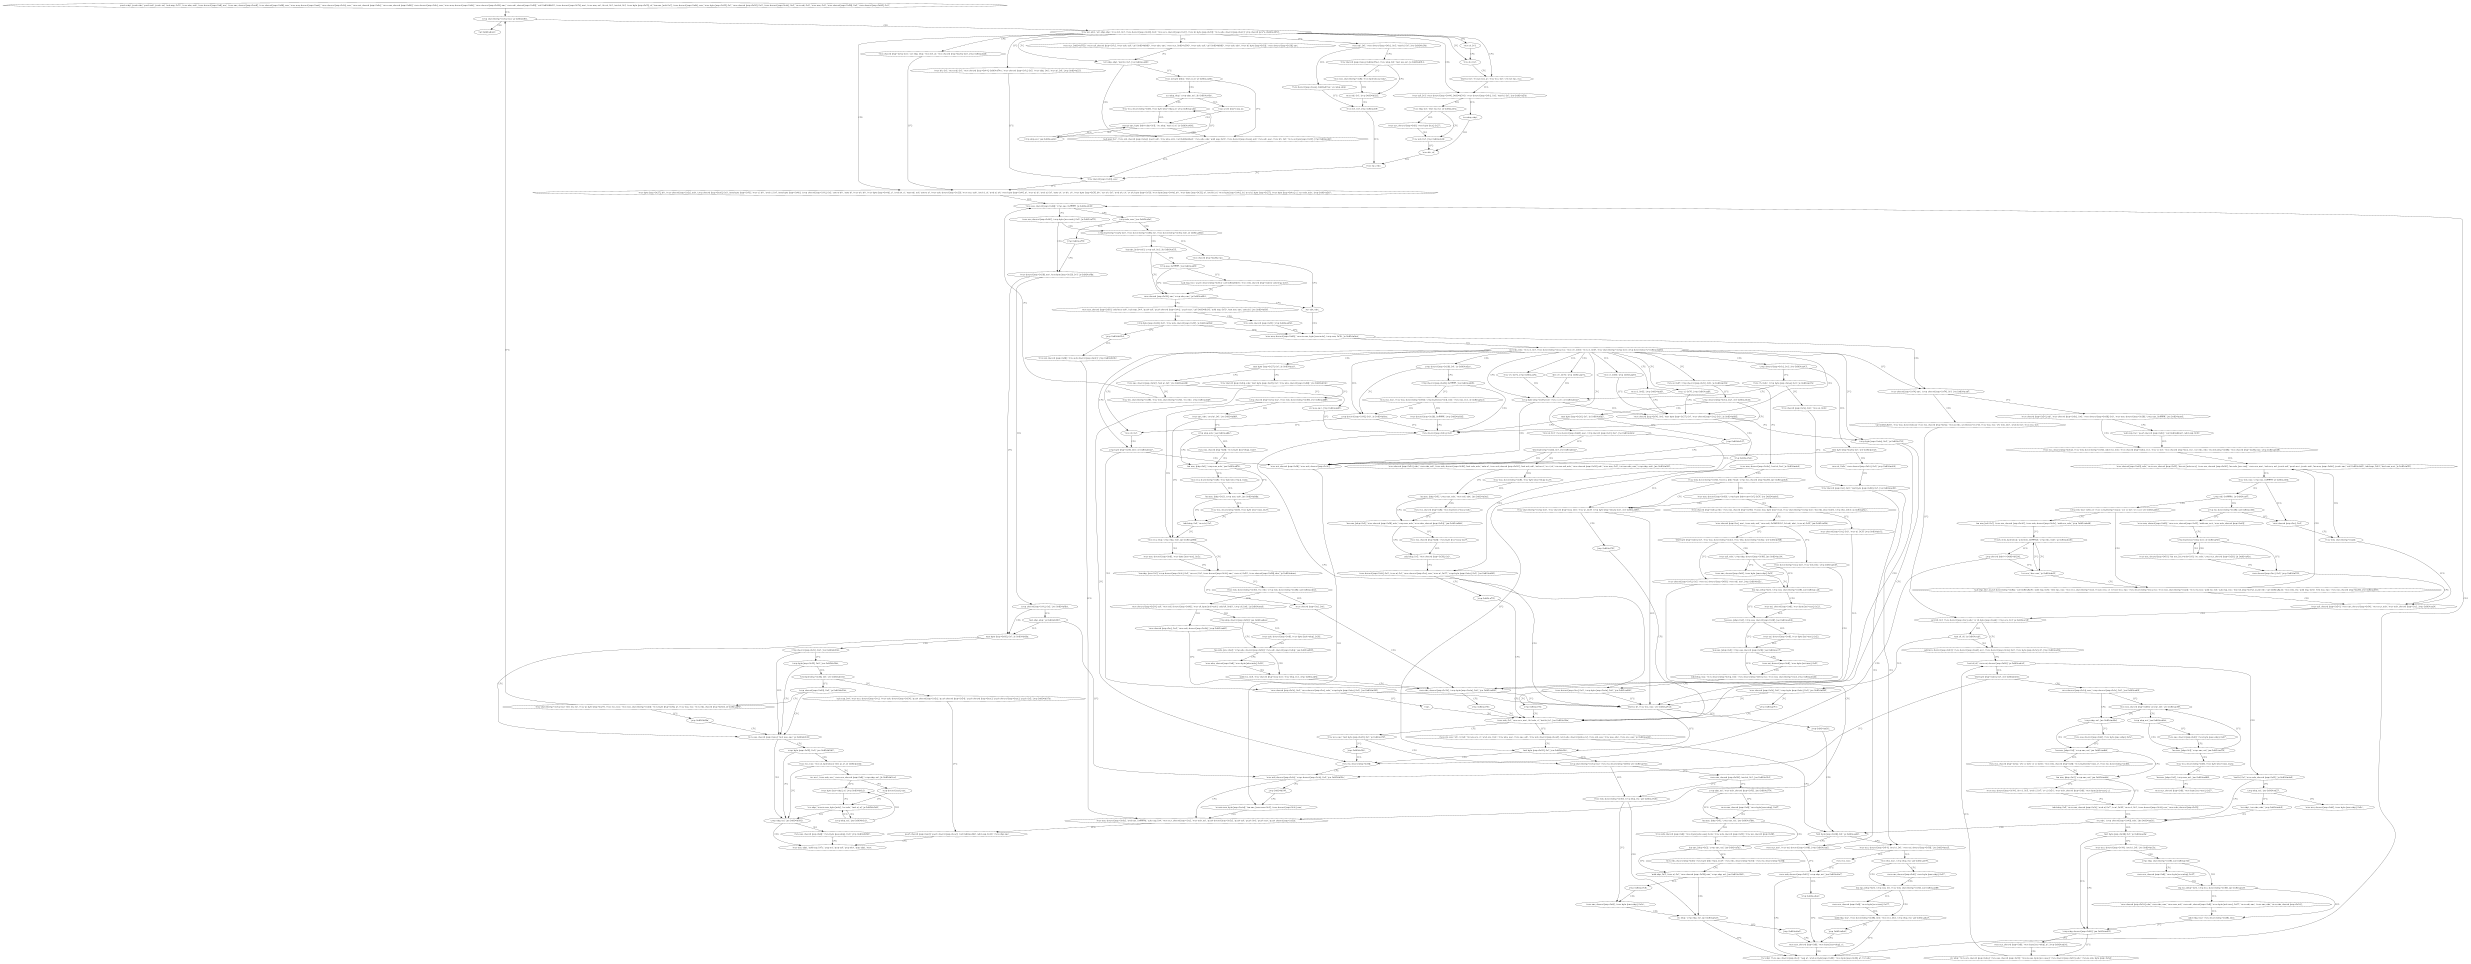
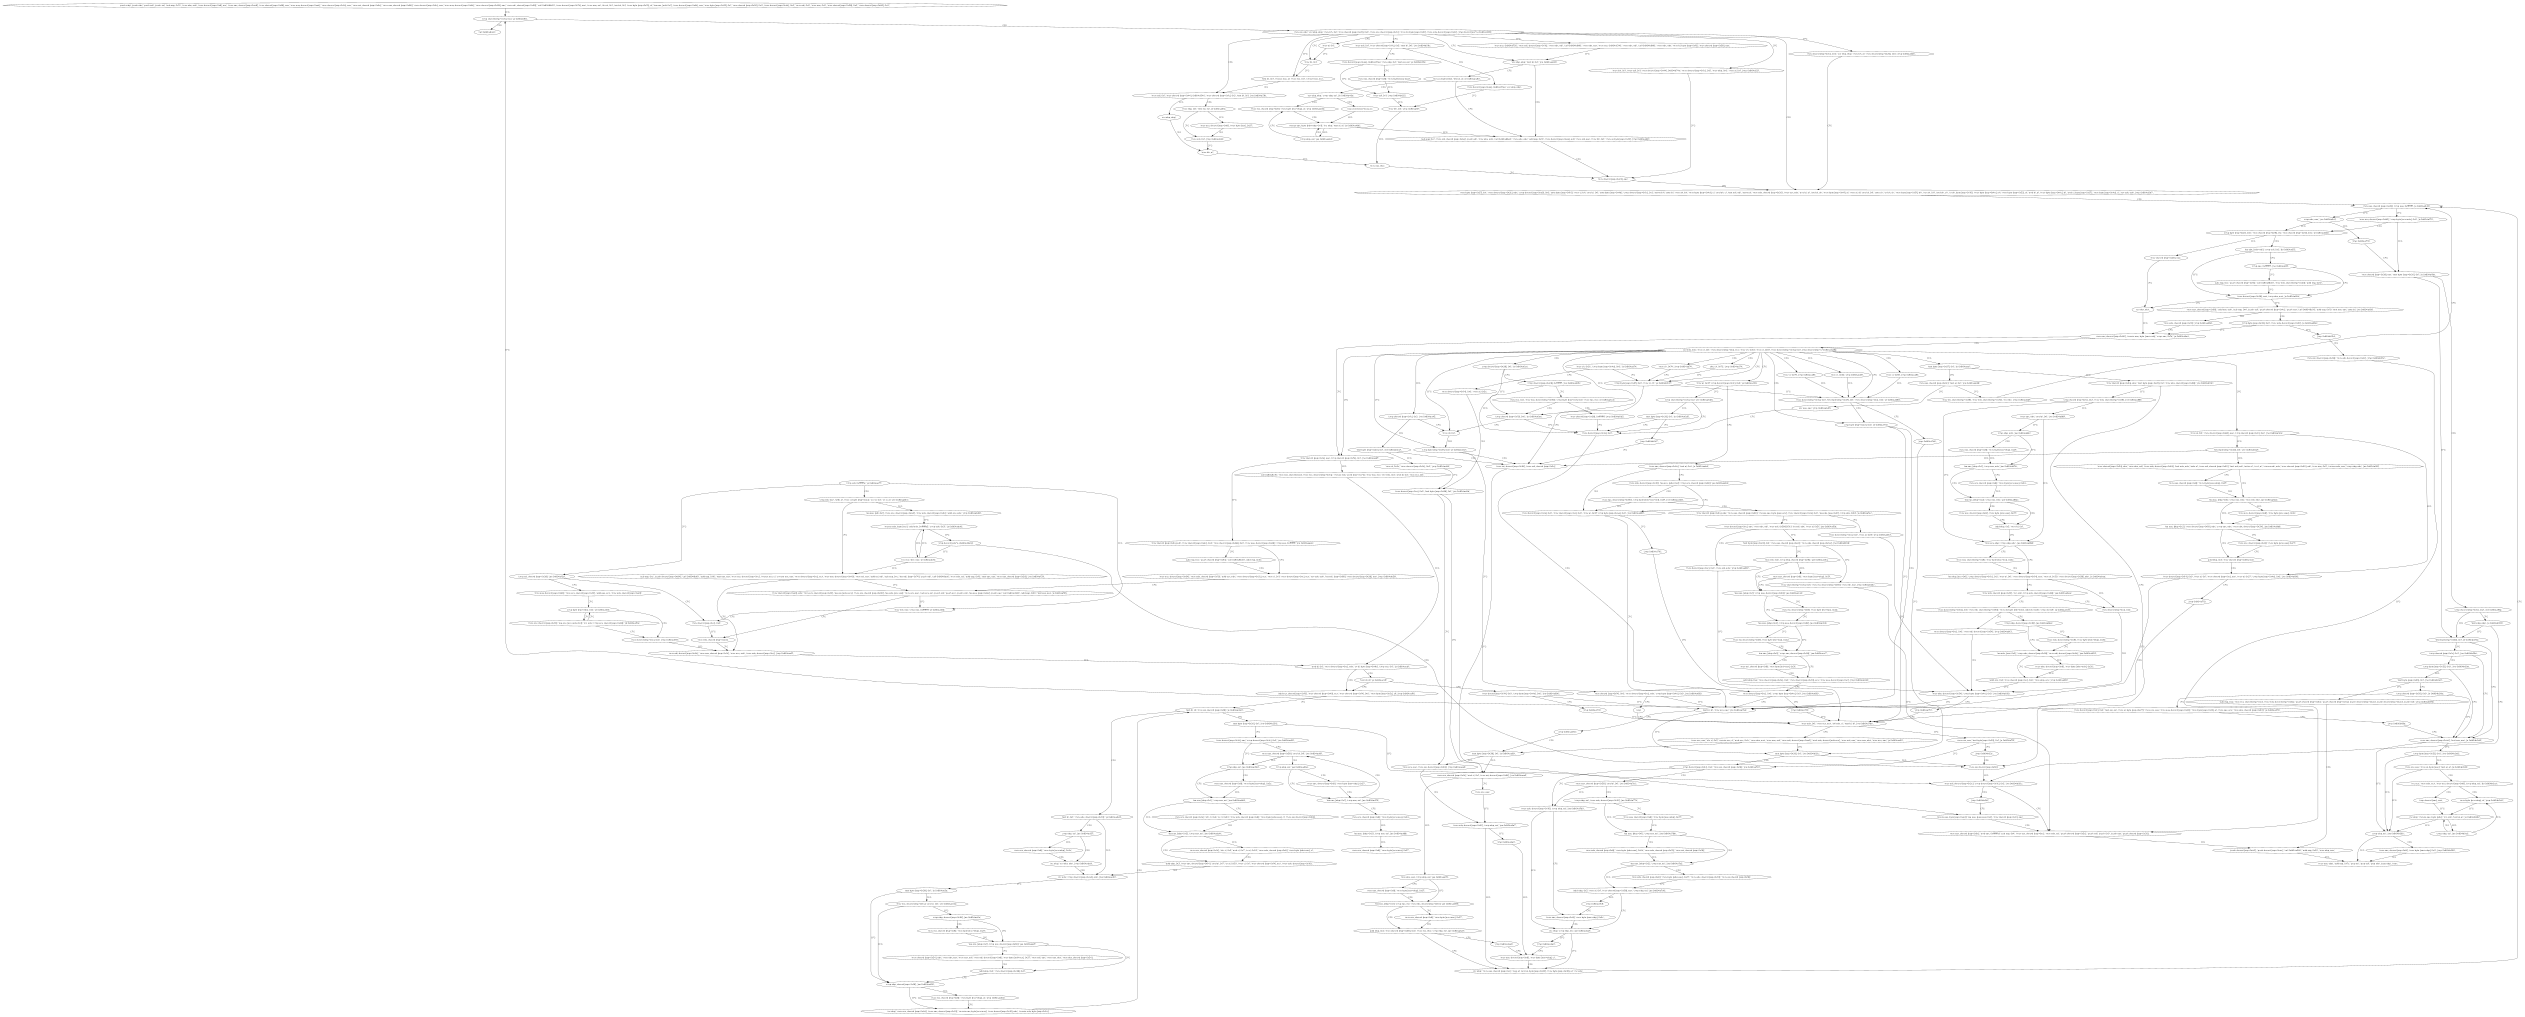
(1784, 374) -> (1430, 425)
(2249, 488) -> (1118, 515)
(1980, 828) -> none
none -> (1057, 857)
